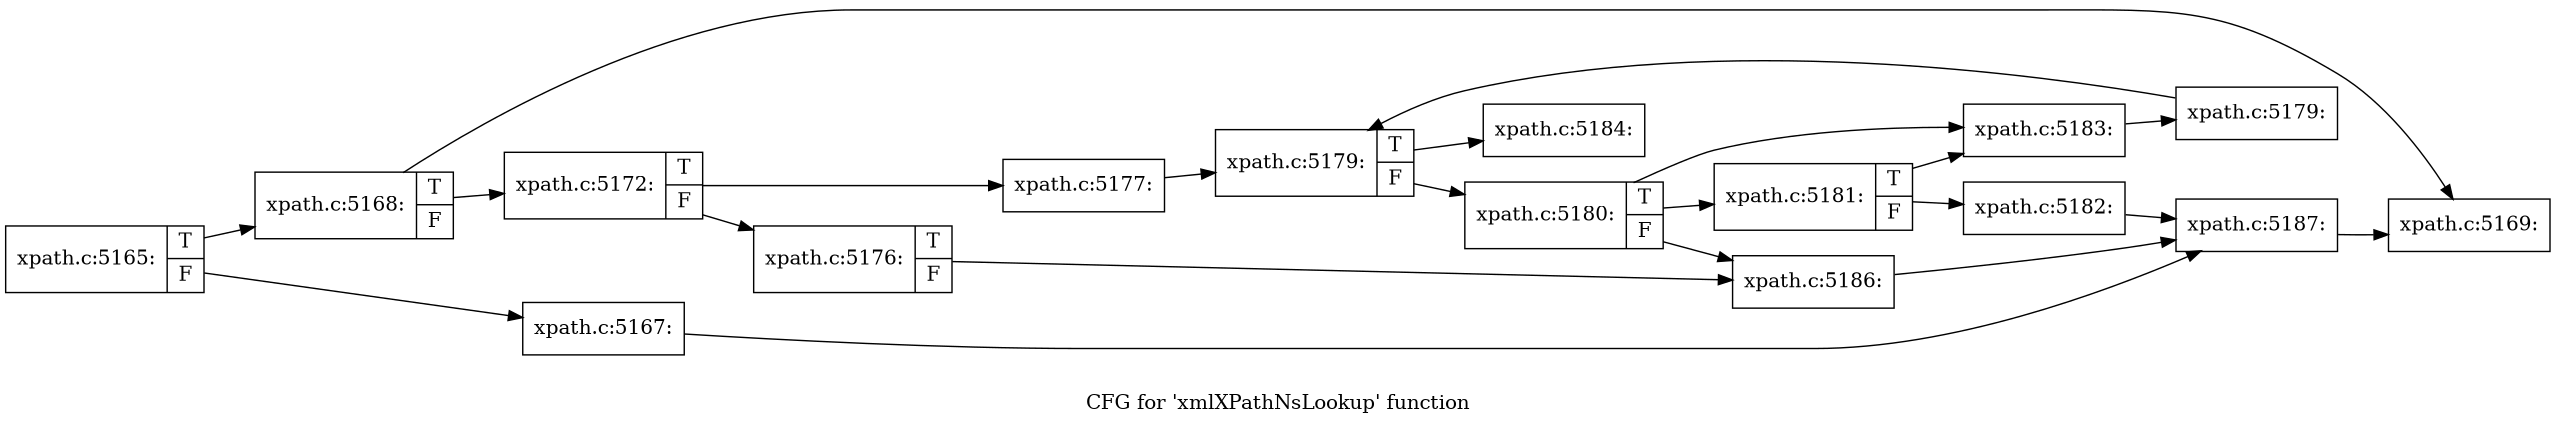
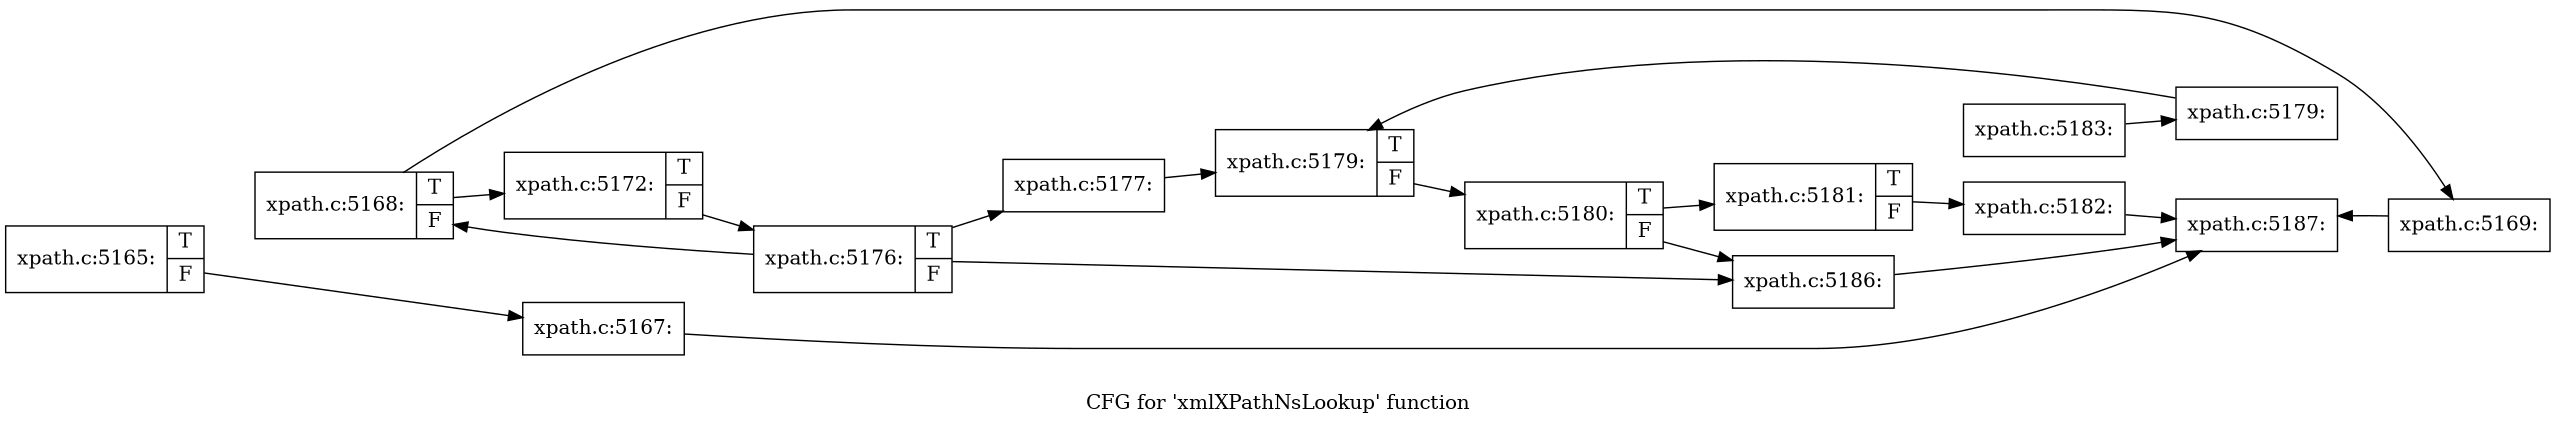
(1564, 130) -> none
(1788, 137) -> none
(1931, 163) -> none
(846, 186) -> (971, 222)
(222, 234) -> (610, 244)
(2356, 235) -> (2370, 216)
